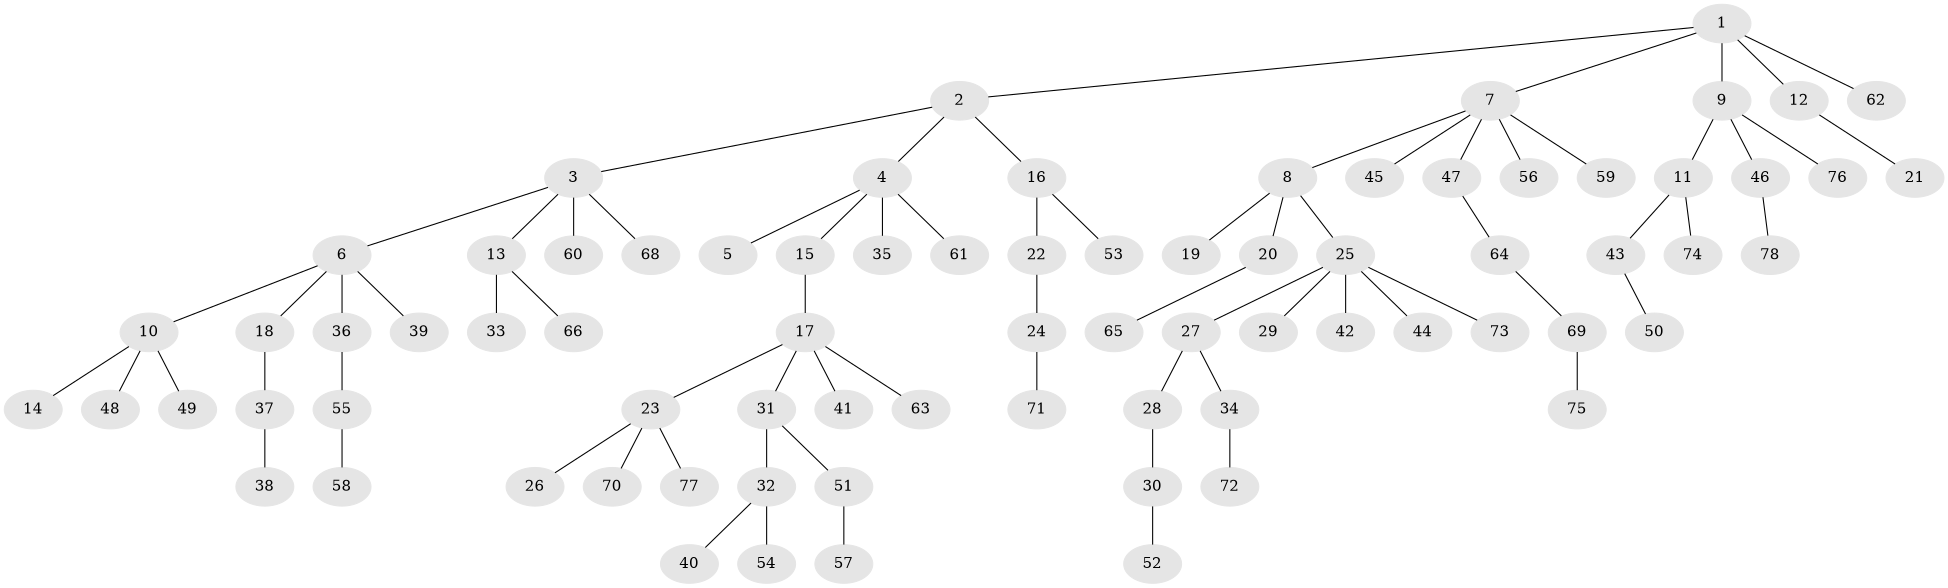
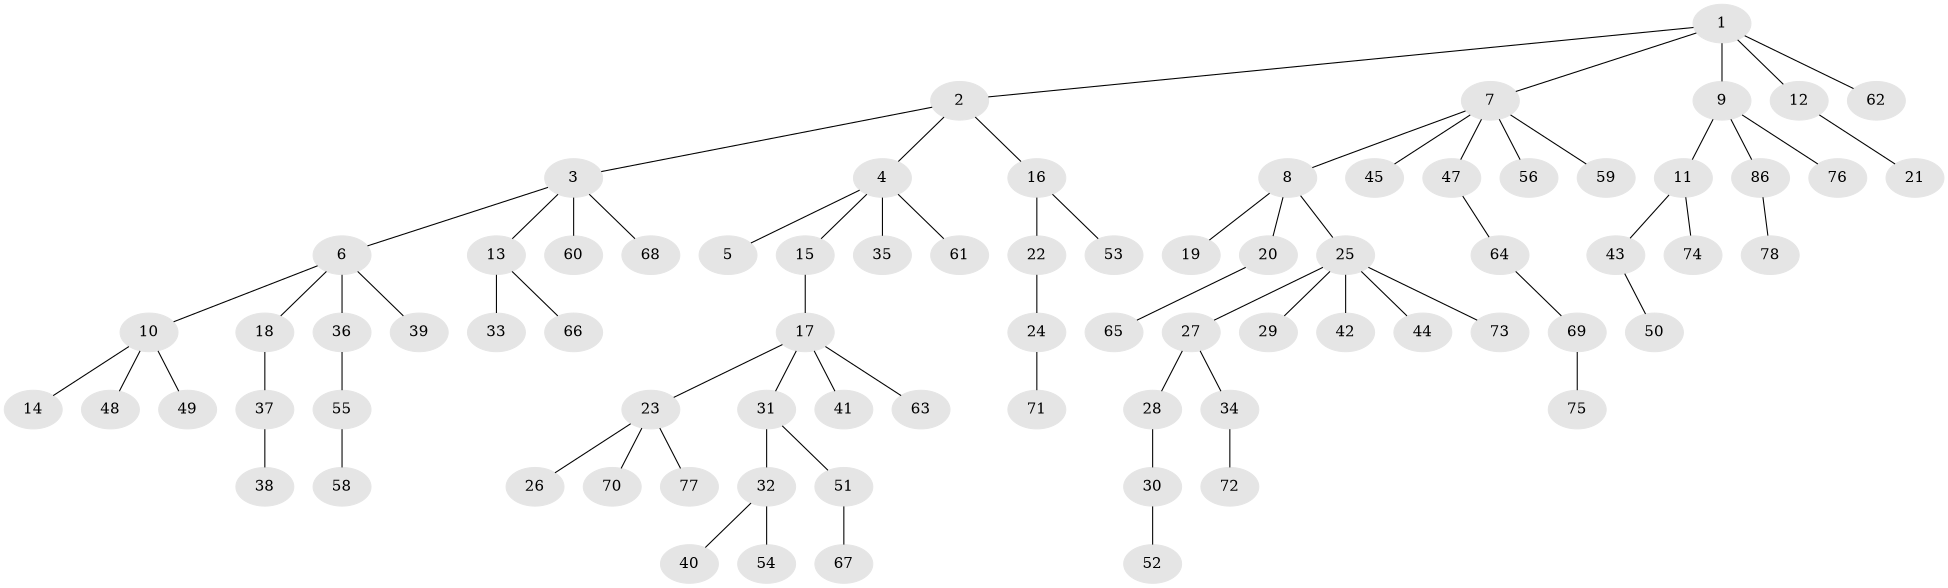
(1761, 178) -> (1761, 178)
(844, 564) -> (844, 564)
